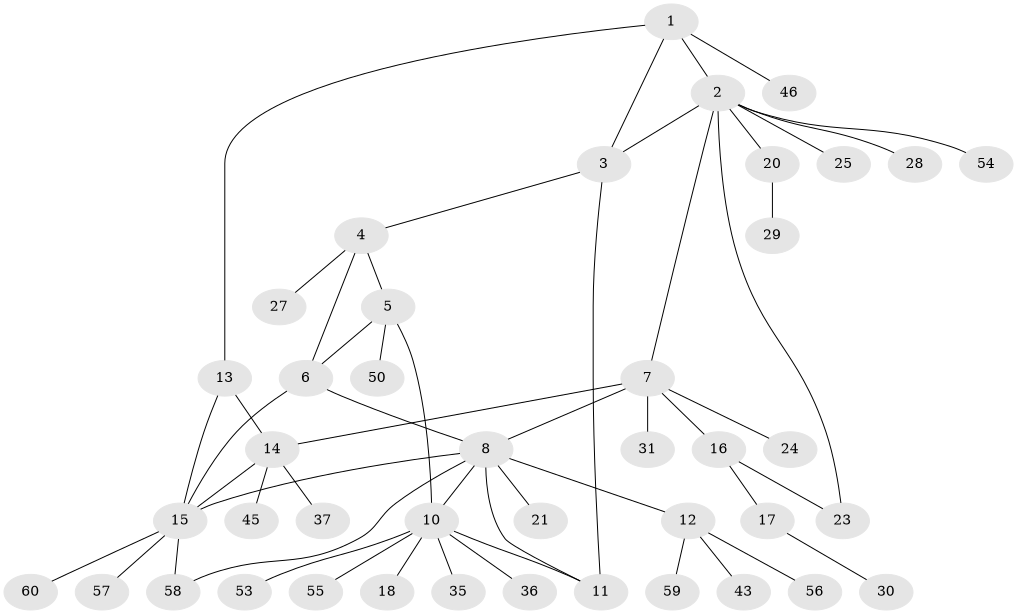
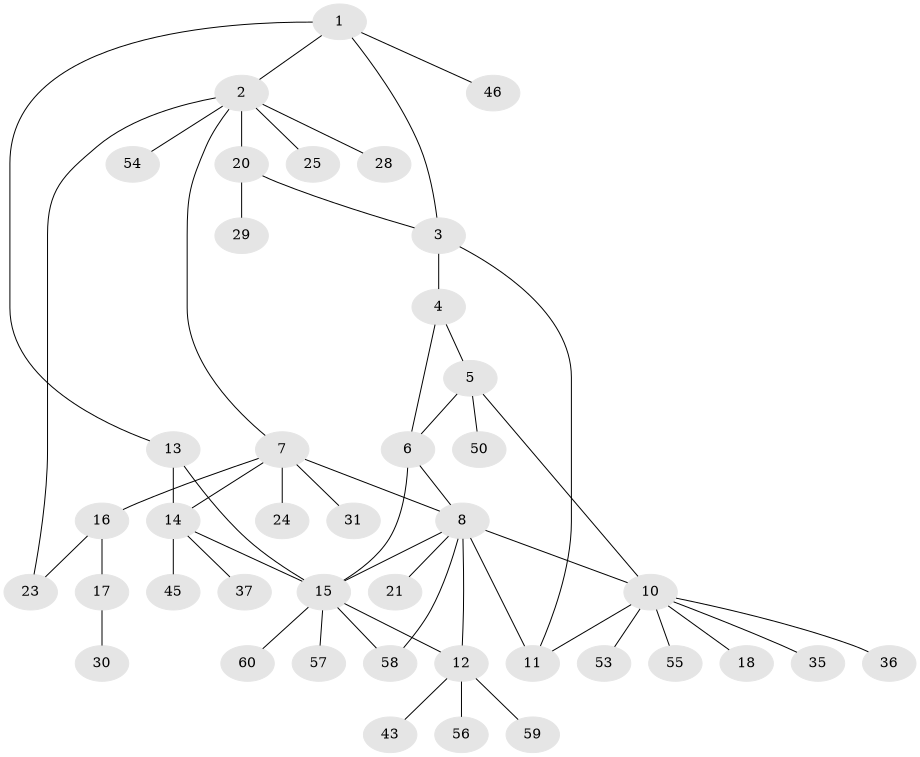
(661, 129) -> (338, 204)
(279, 307) -> none
none -> (393, 628)
